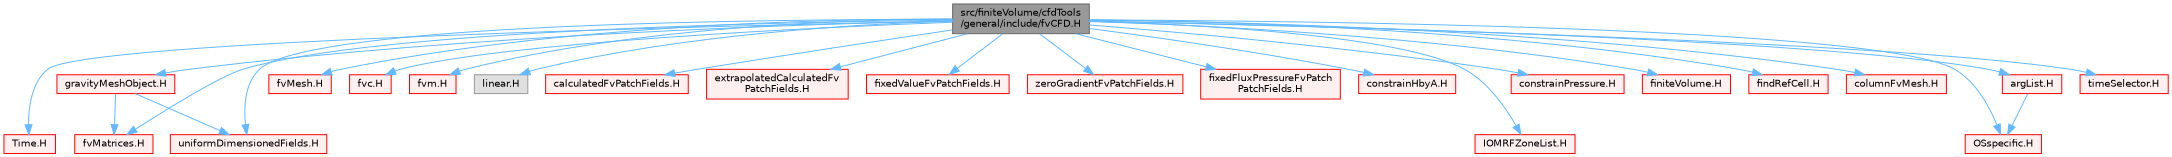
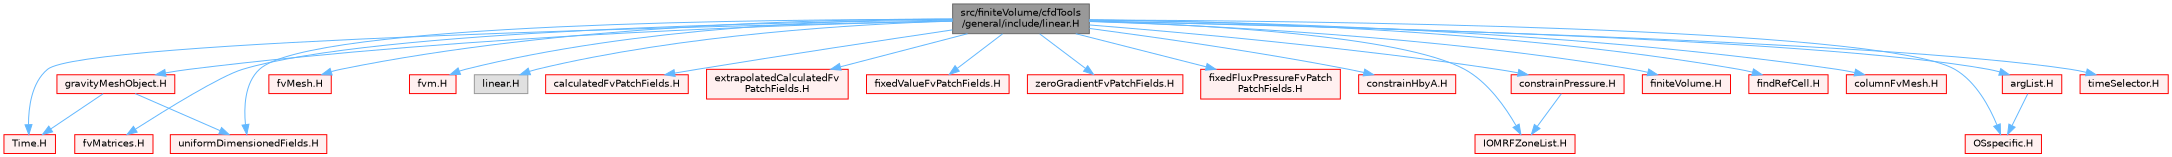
(1021, 19) -> (1021, 19)
(370, 84) -> none
(115, 109) -> (77, 111)
none -> (1549, 110)
